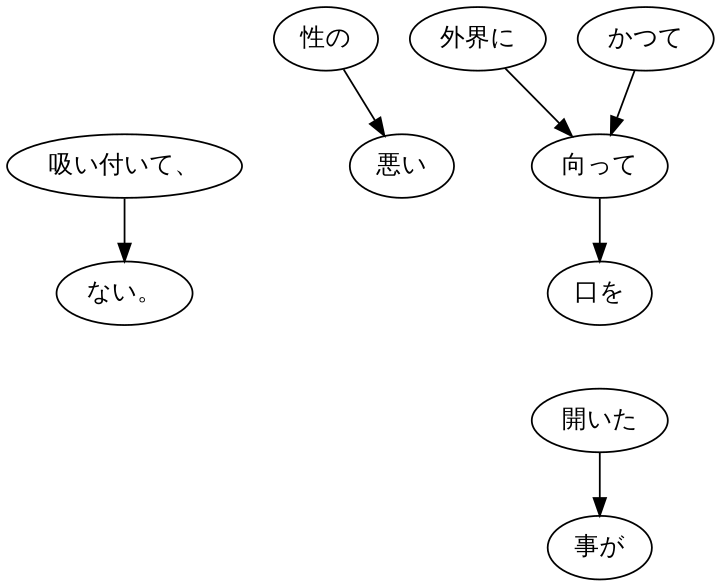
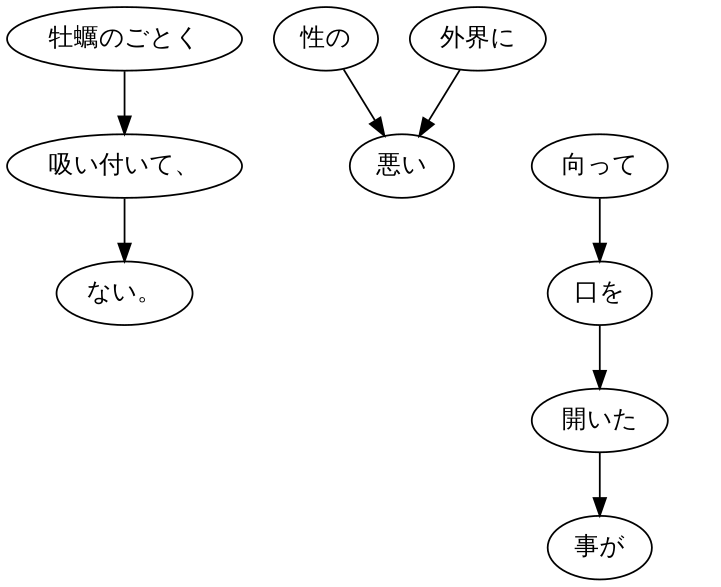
none -> (125, 39)
(646, 39) -> none
(532, 96) -> (444, 95)
none -> (600, 348)
